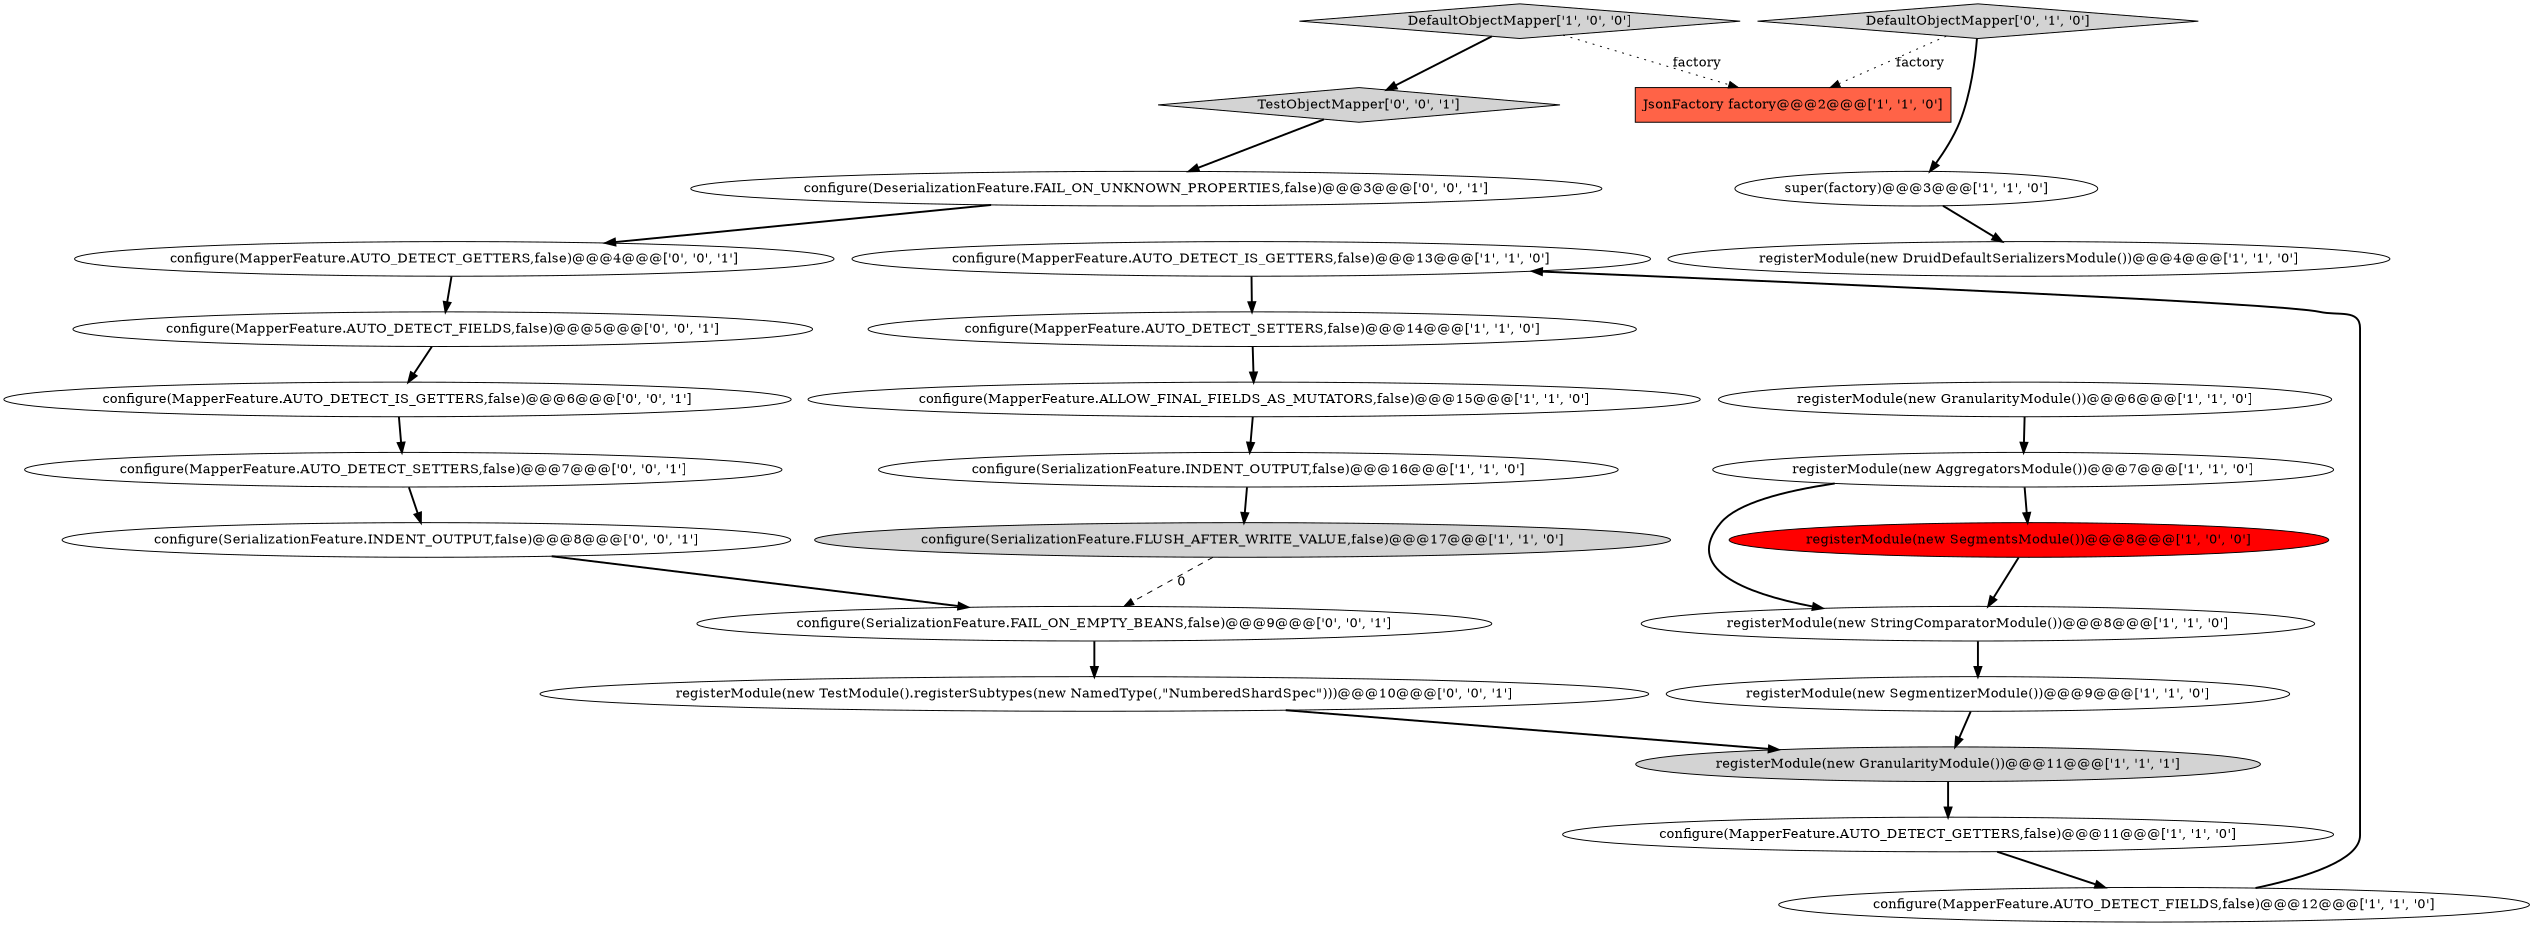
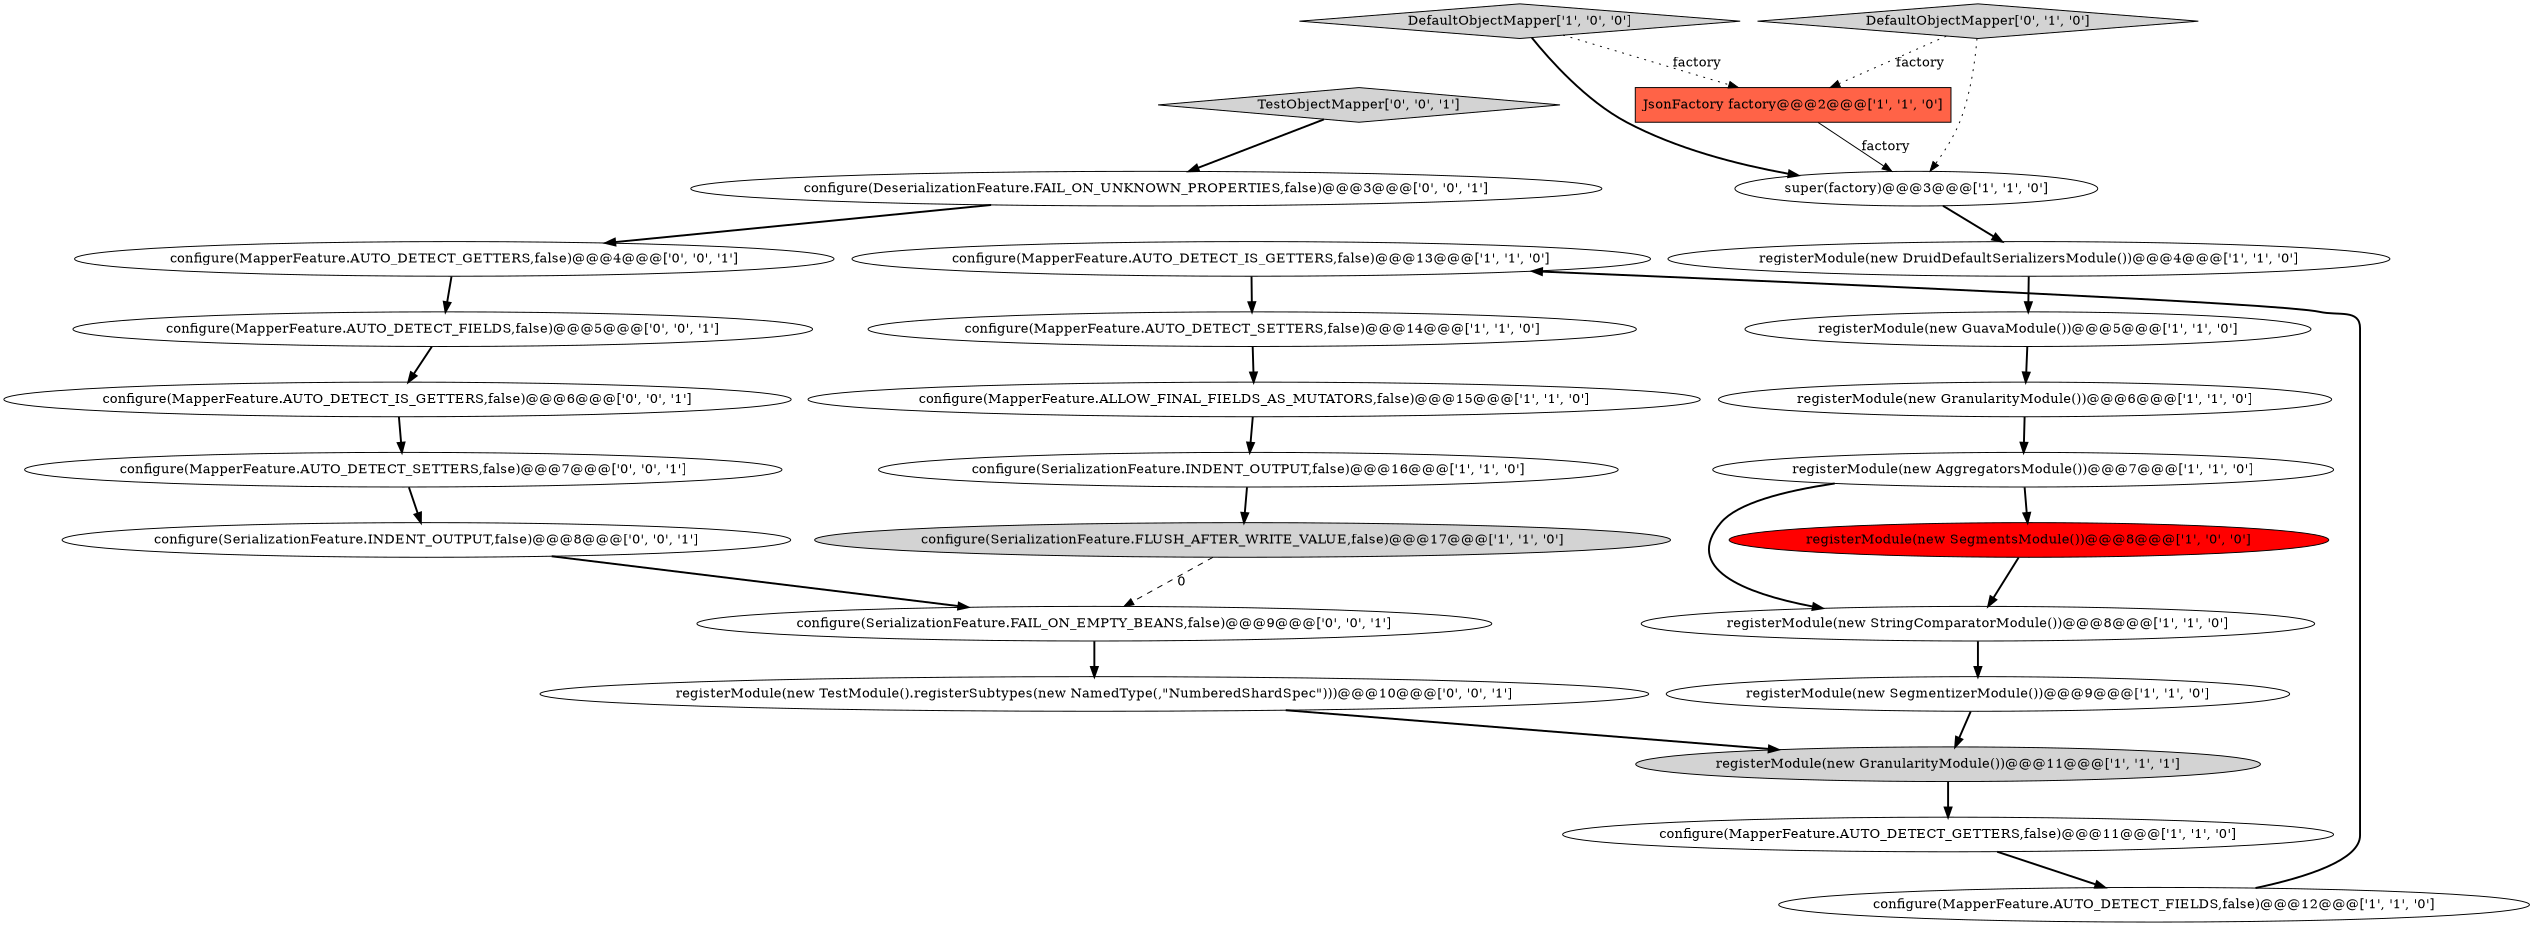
(1444, 61) -> (1646, 132)
(1966, 104) -> (1966, 104)
none -> (1851, 144)
none -> (2028, 329)
